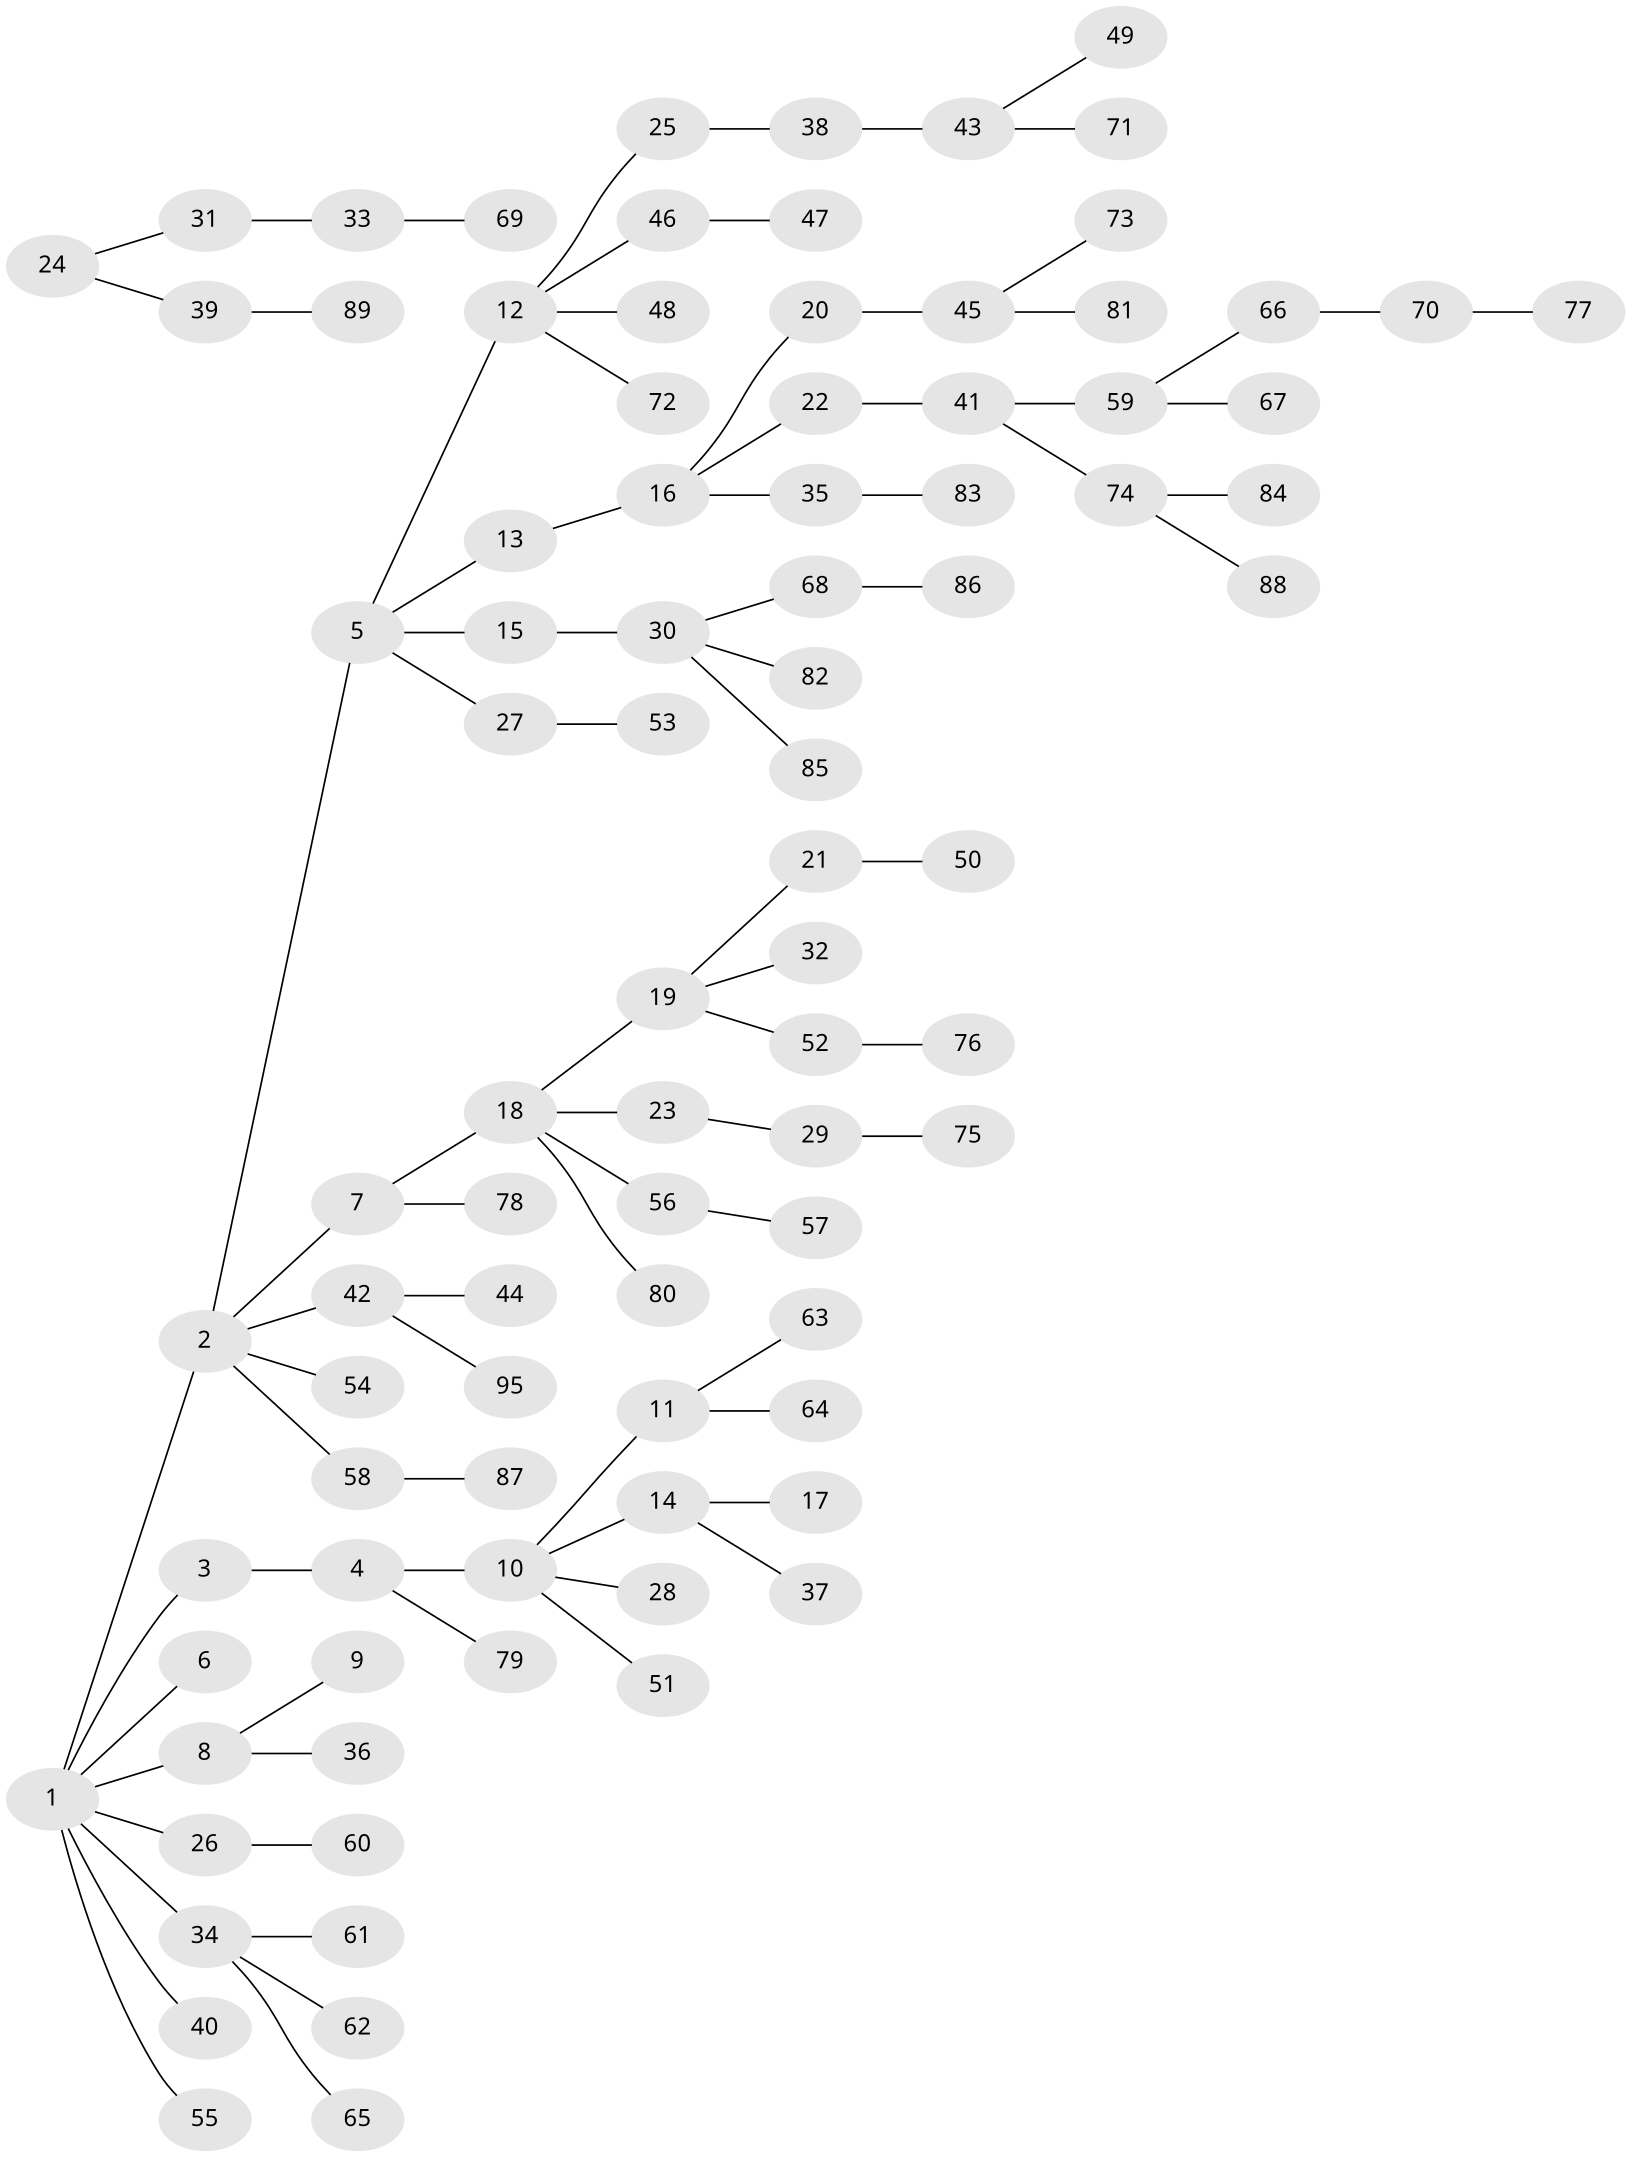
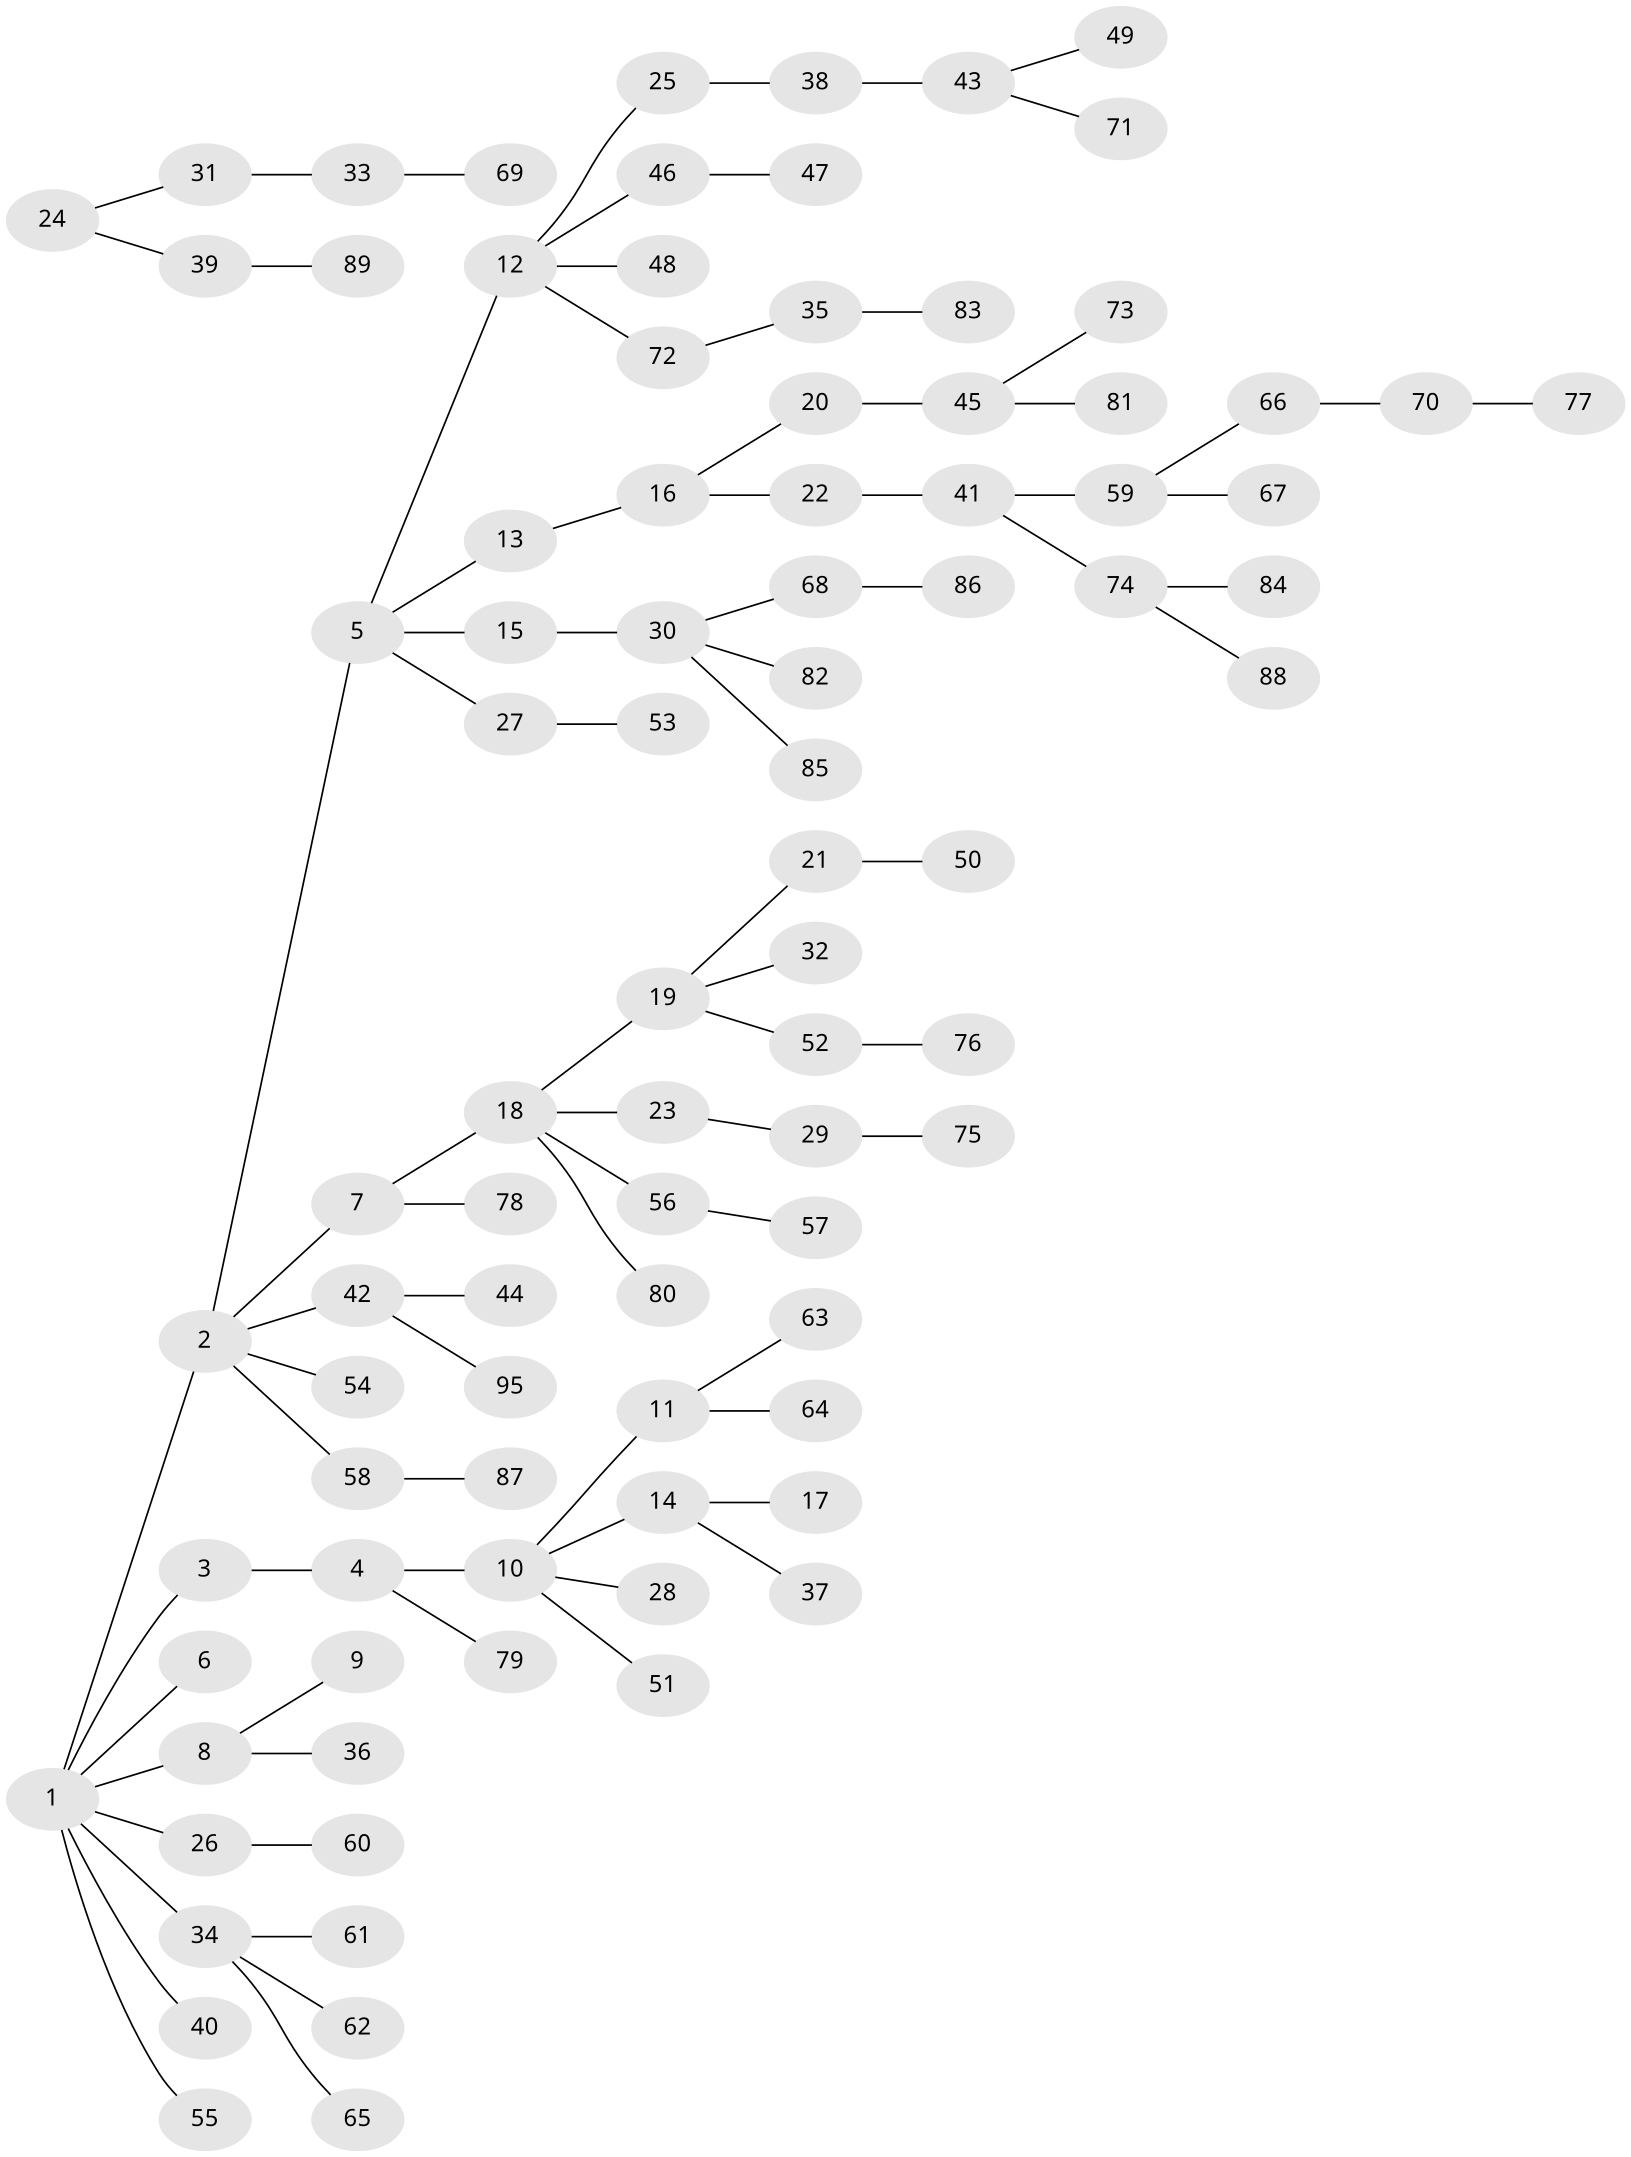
(740, 495) -> (740, 335)
